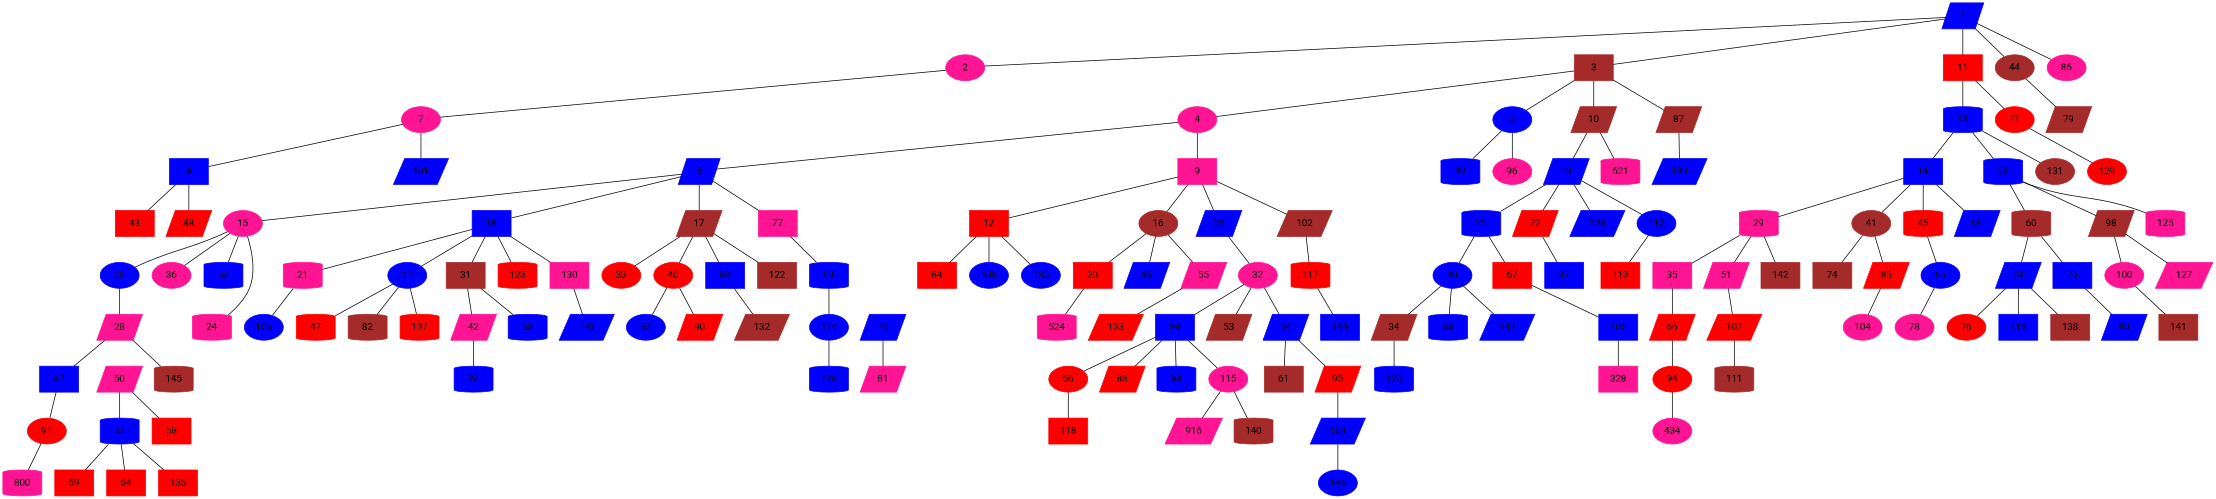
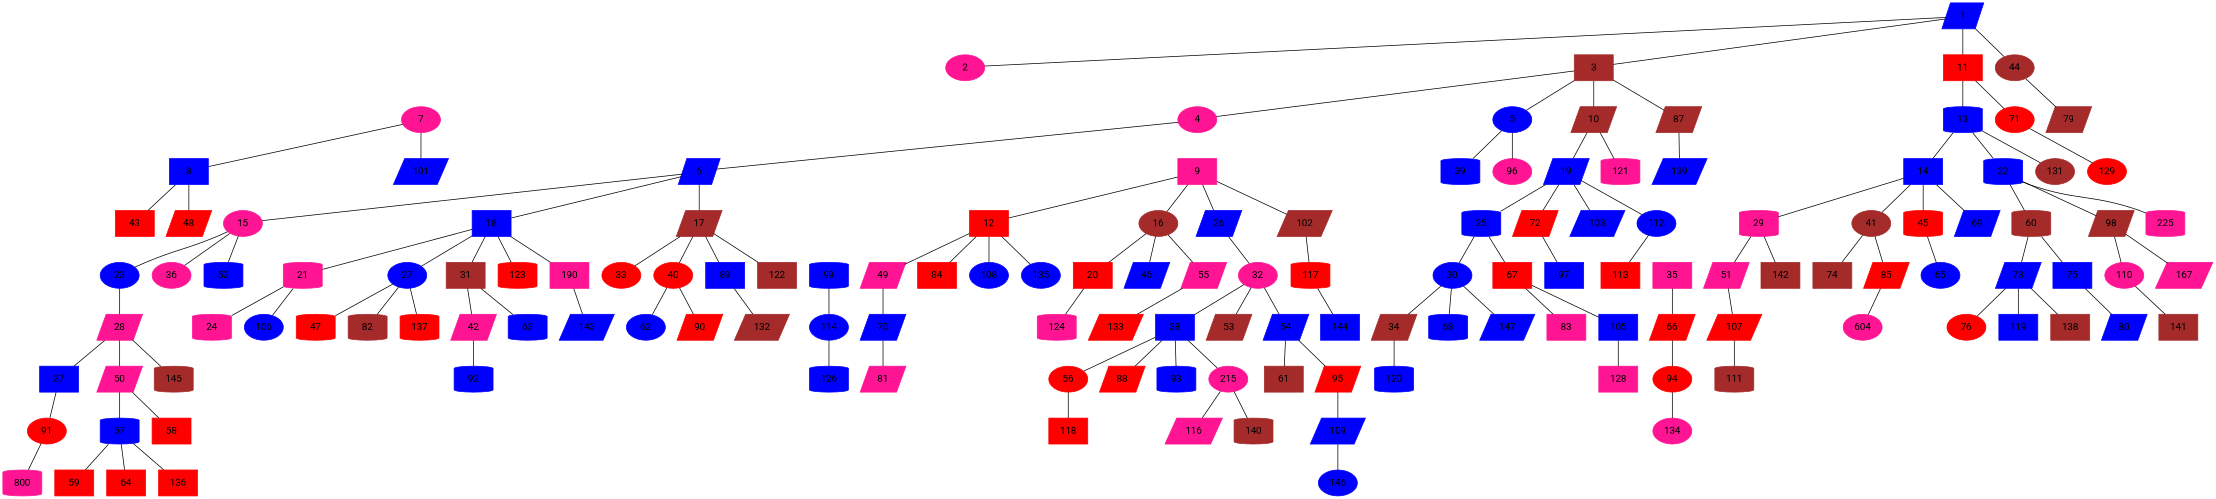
(2067, 68) -> none
(693, 94) -> none
(1197, 146) -> none
(1620, 172) -> (1620, 172)
(778, 223) -> none
(2165, 223) -> (2165, 223)
(1716, 249) -> none
(569, 275) -> (569, 275)
none -> (883, 275)
(2124, 275) -> (2124, 275)
(2184, 275) -> (2184, 275)
(252, 279) -> (257, 301)
(1057, 327) -> (1057, 327)
none -> (1566, 327)
(1863, 327) -> (1863, 327)
(1915, 327) -> none
none -> (120, 353)
(1228, 379) -> (1228, 379)
(1618, 379) -> (1618, 379)
(1194, 431) -> (1194, 431)
(1672, 431) -> (1672, 431)
